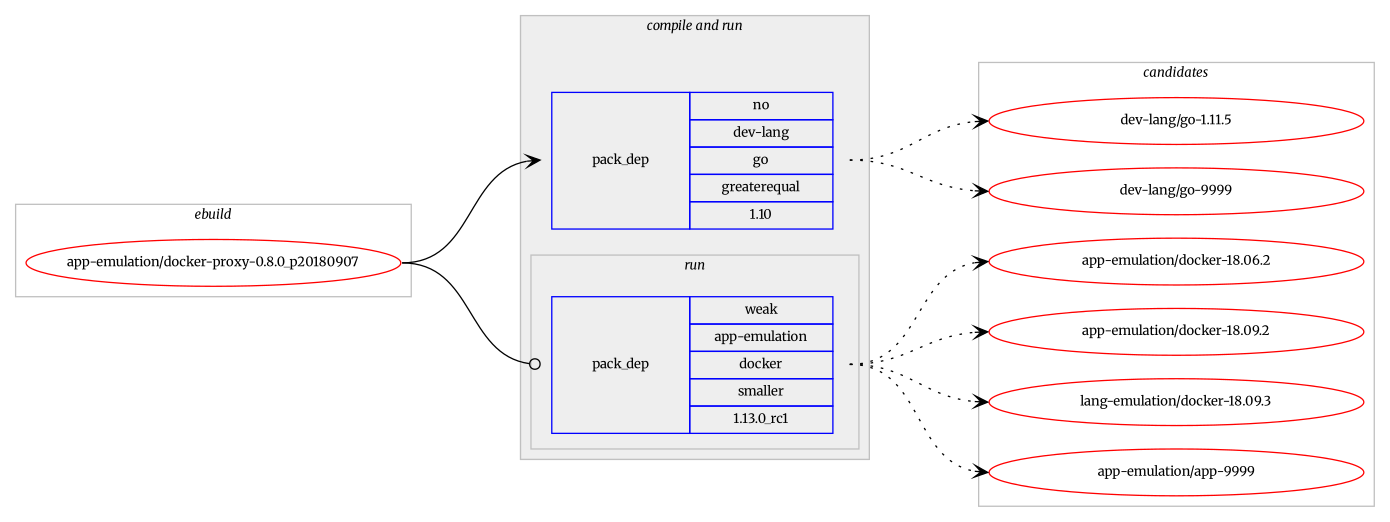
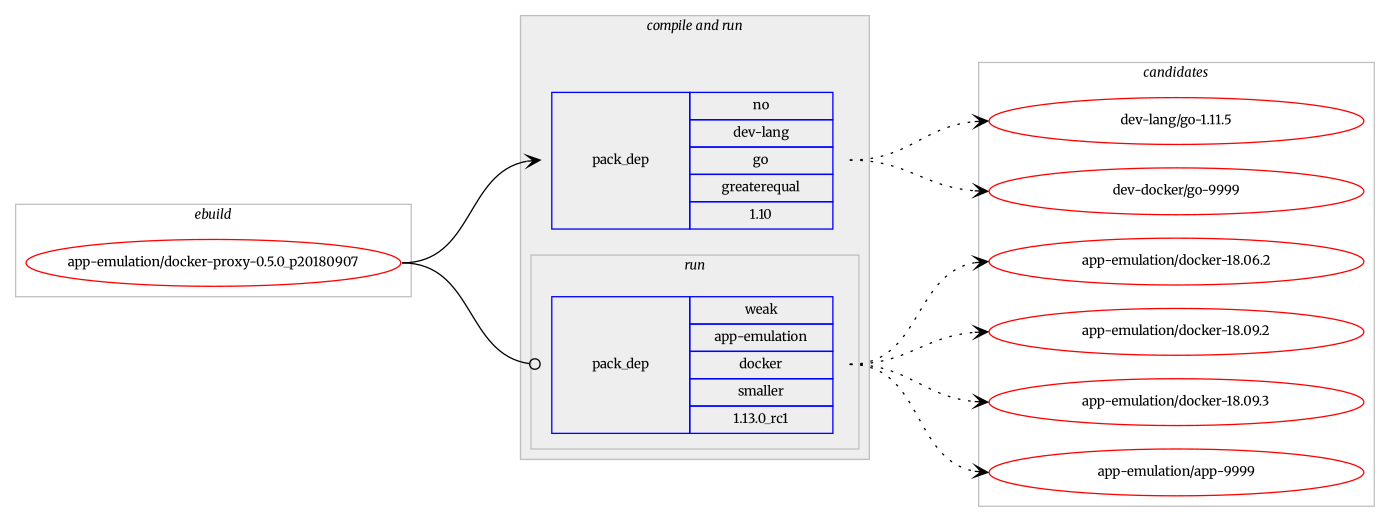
(1176, 191) -> (1176, 191)
(213, 263) -> (213, 263)
(1176, 402) -> (1176, 402)
